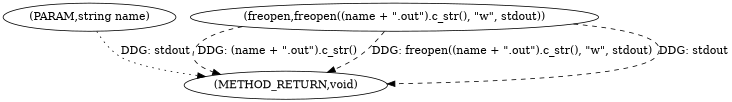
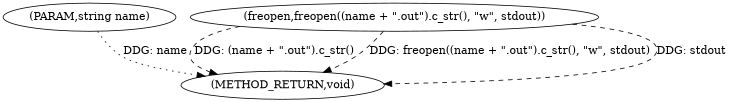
(156, 51) -> (155, 51)
